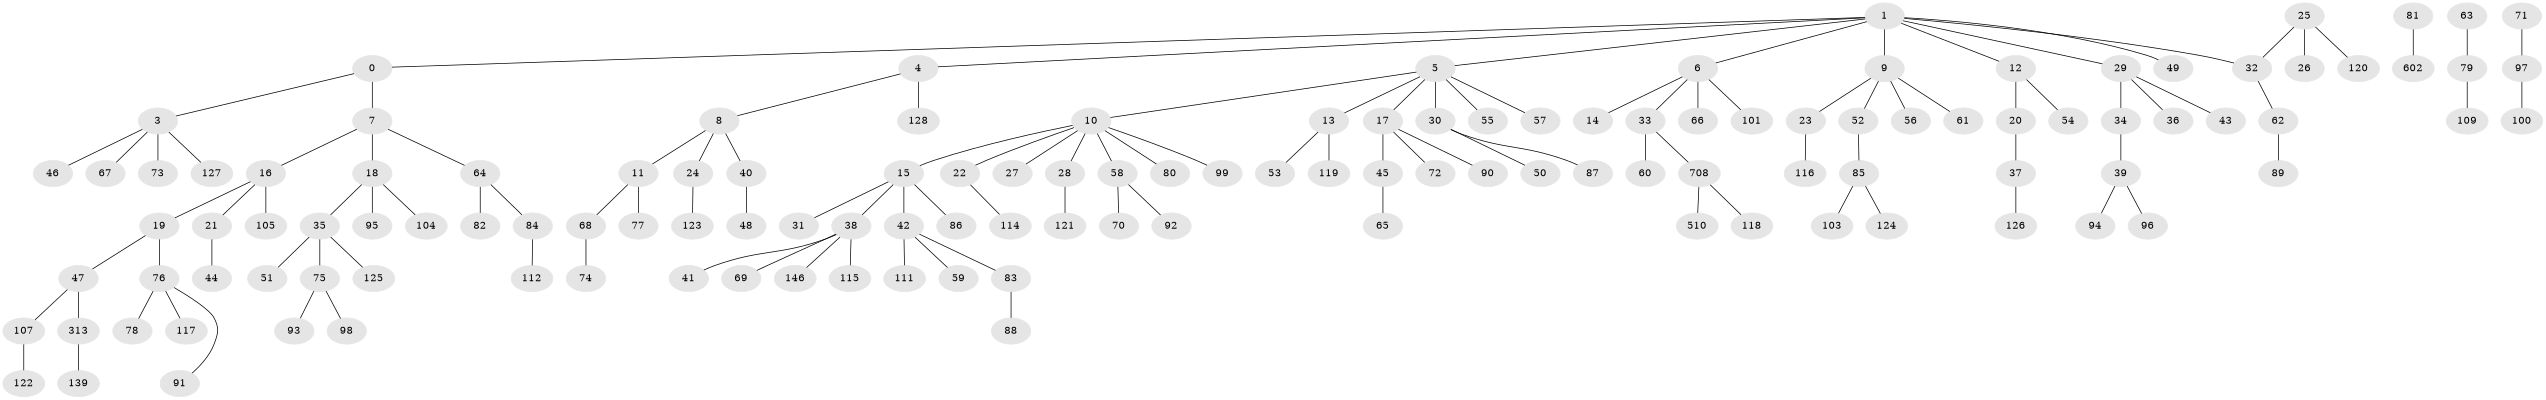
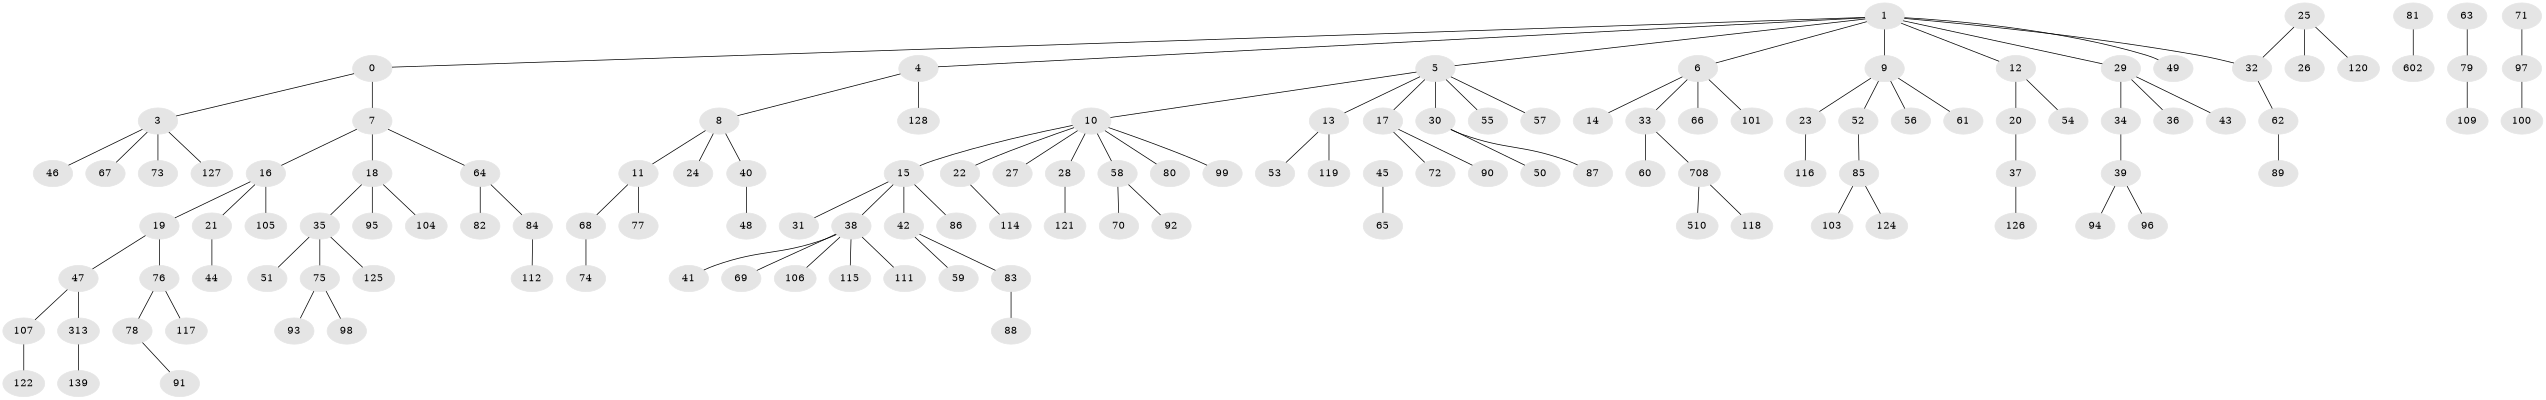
(1383, 147) -> none
(692, 226) -> none
(904, 252) -> (878, 252)
(795, 279) -> (795, 279)
(217, 324) -> (156, 357)
